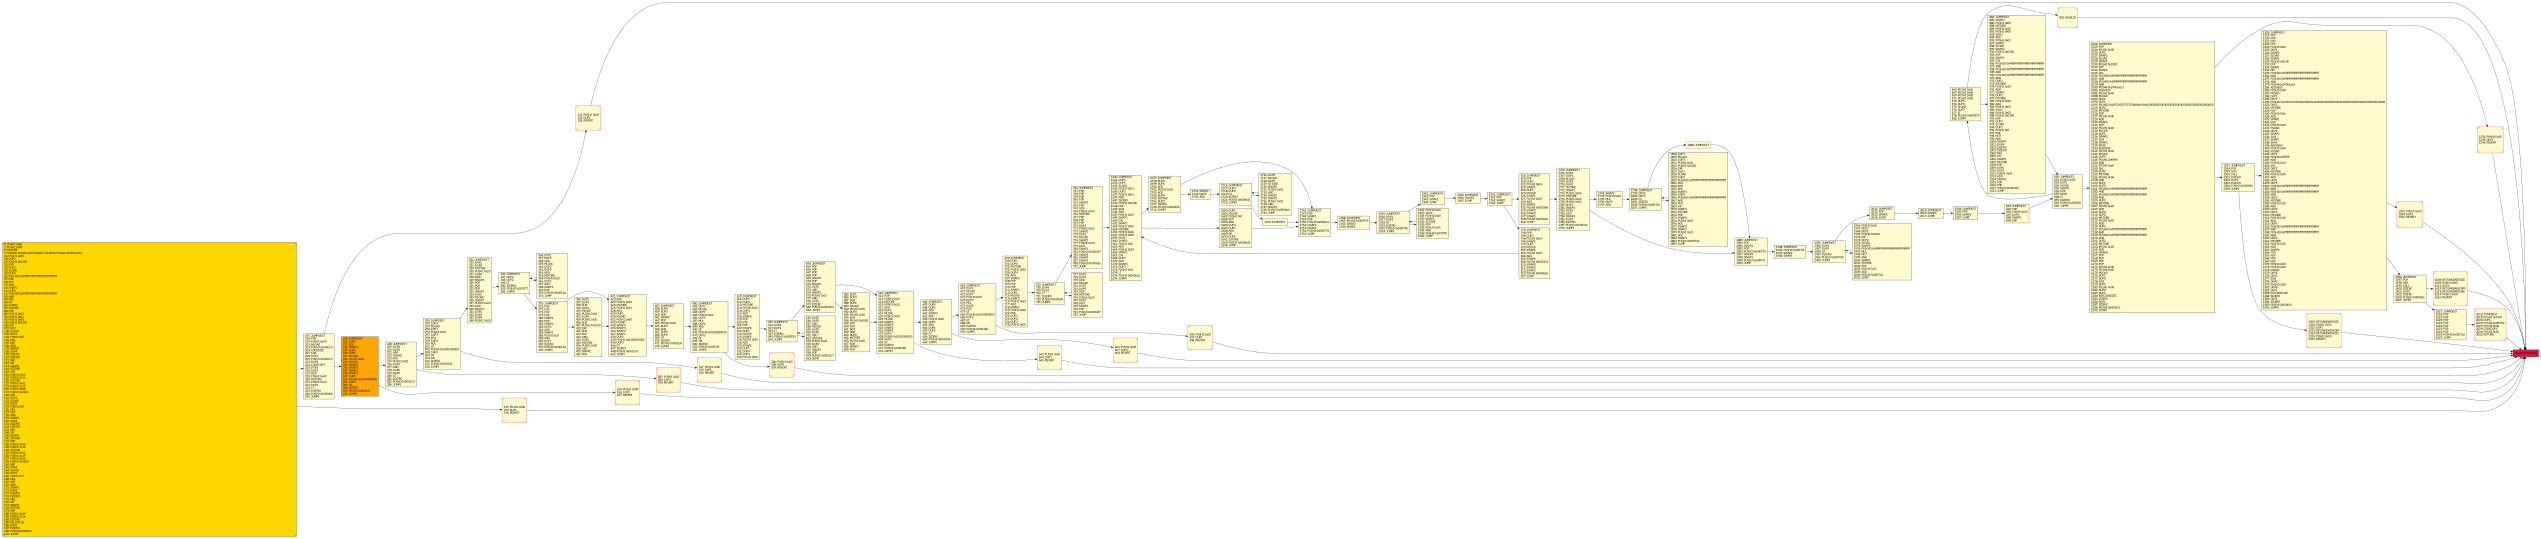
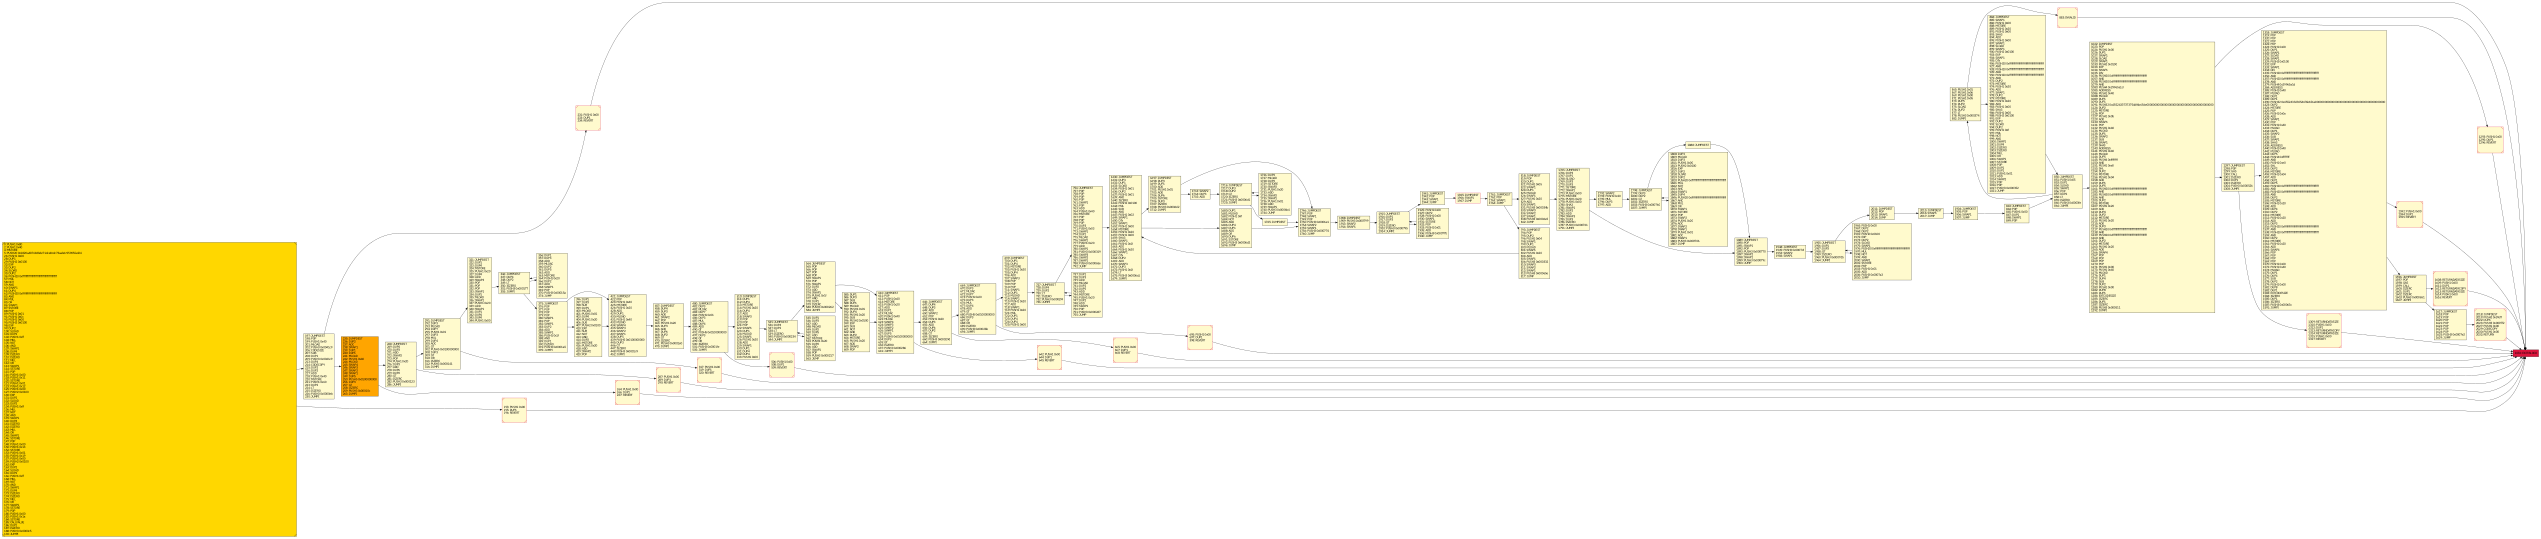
(1698, 145) -> (1698, 145)
(1468, 198) -> (1468, 198)
